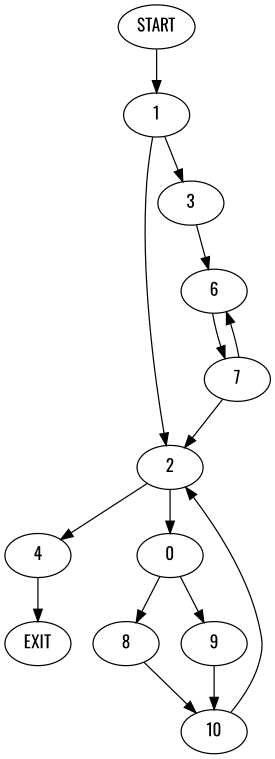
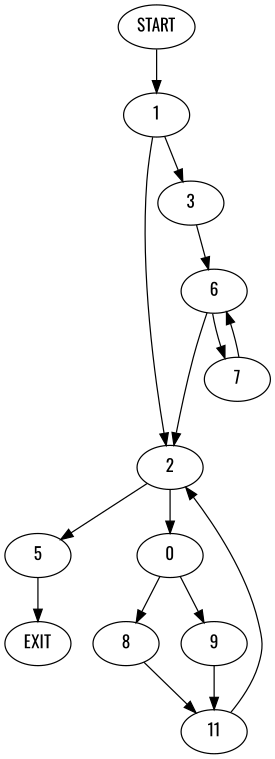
(208, 419) -> (190, 372)
(38, 556) -> (38, 556)
(214, 732) -> (214, 732)
